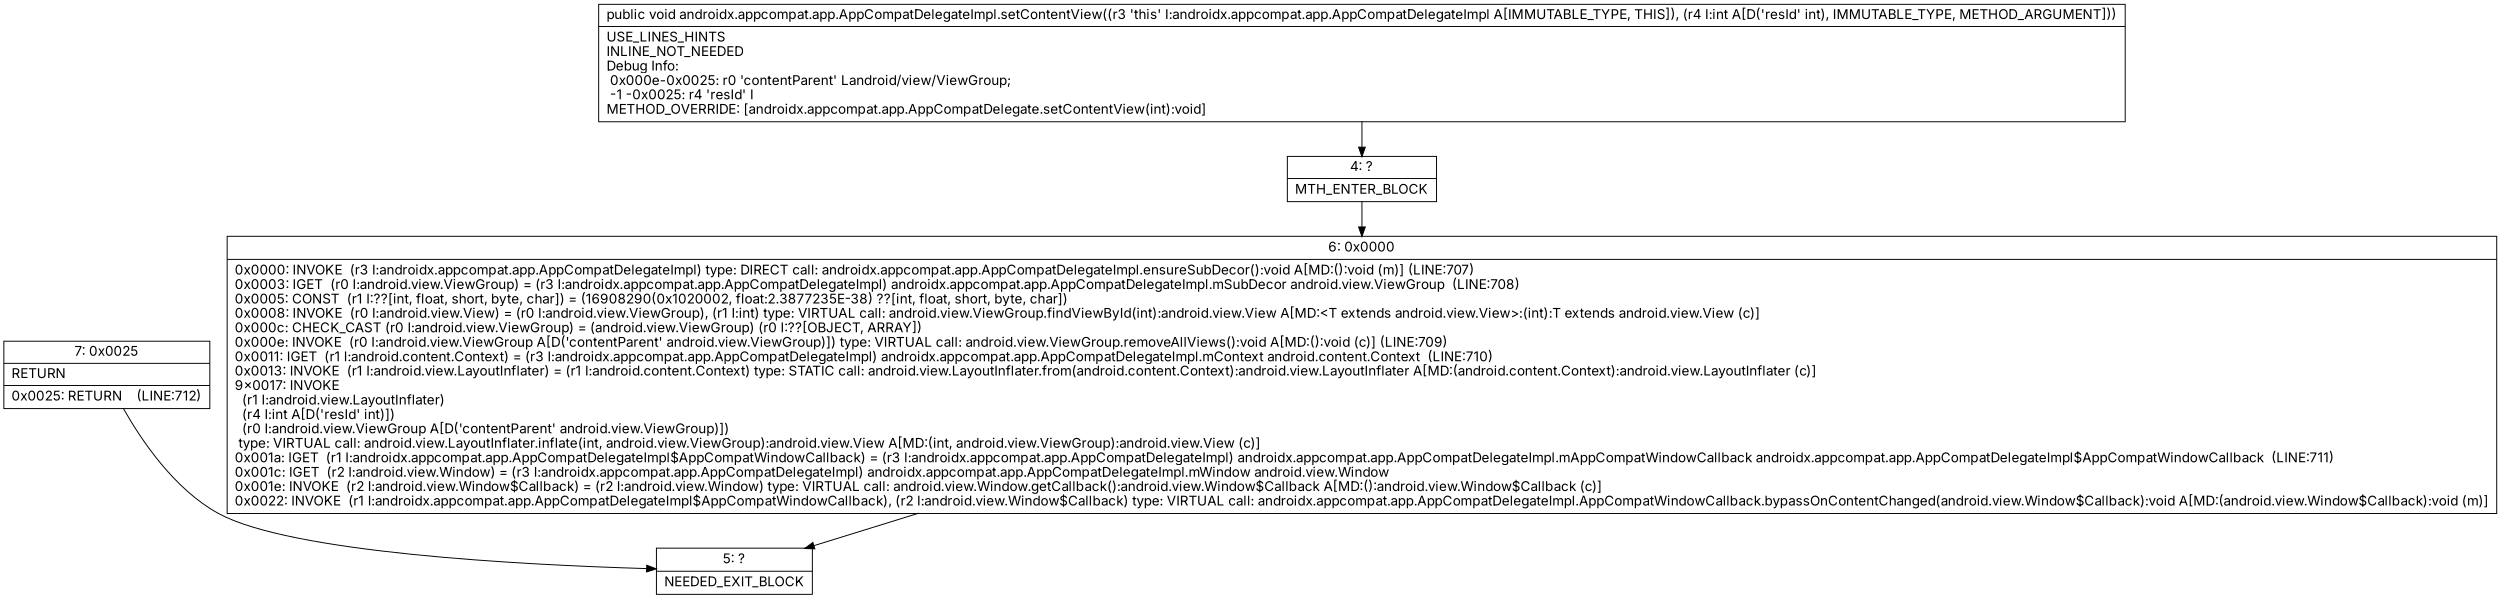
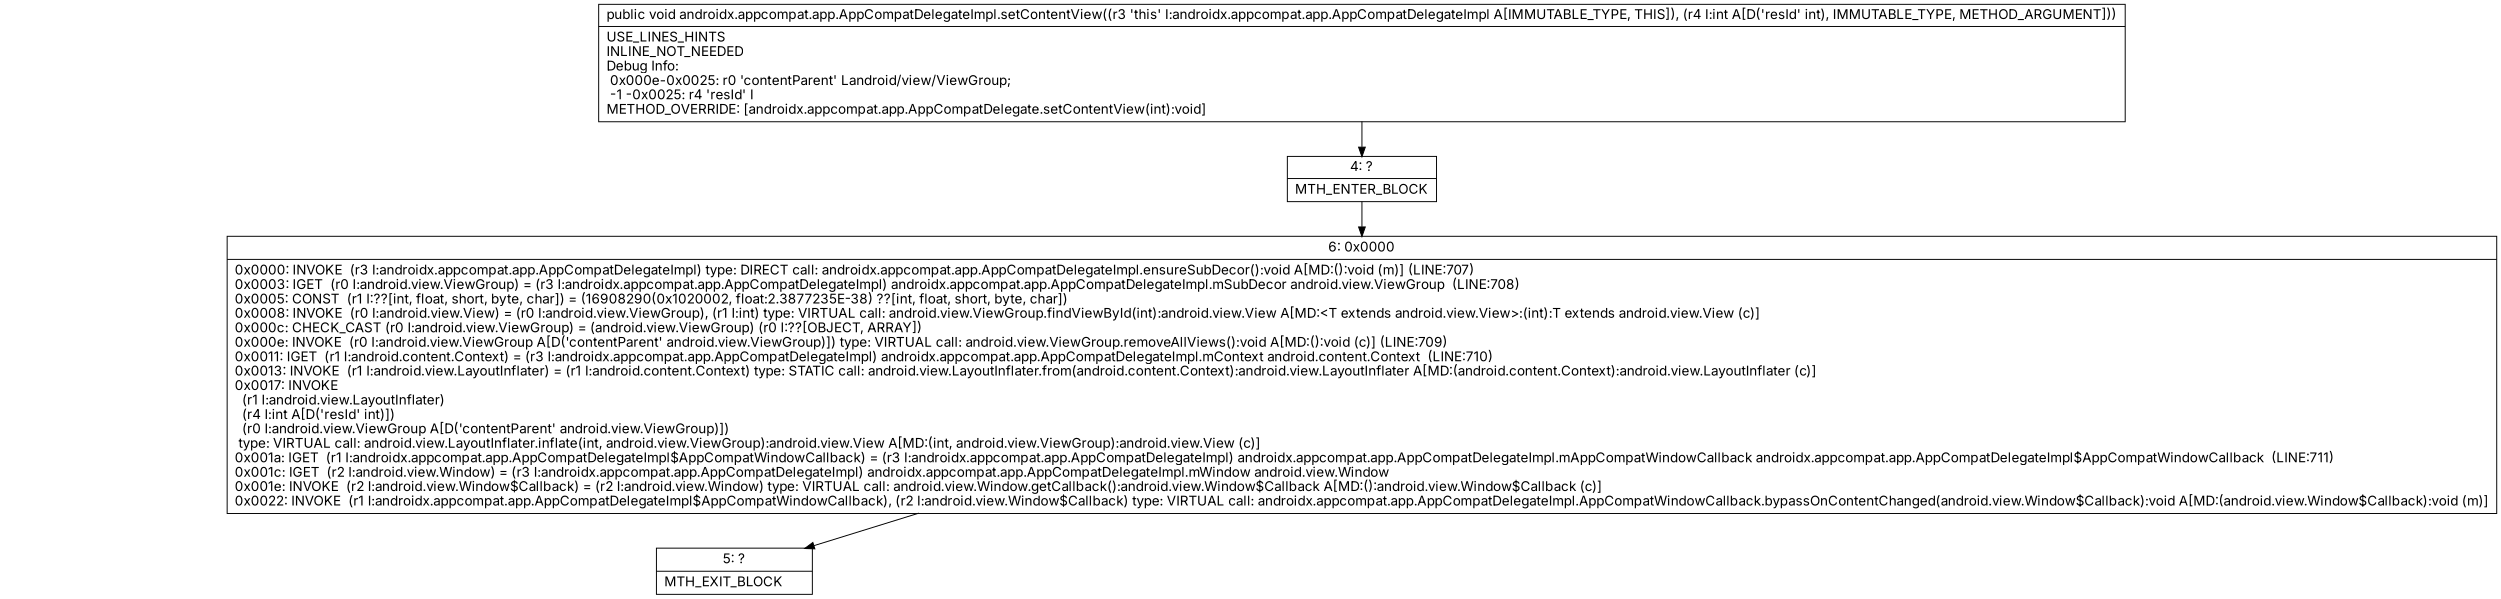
(107, 375) -> none
(291, 386) -> (290, 386)
(734, 582) -> (724, 582)
